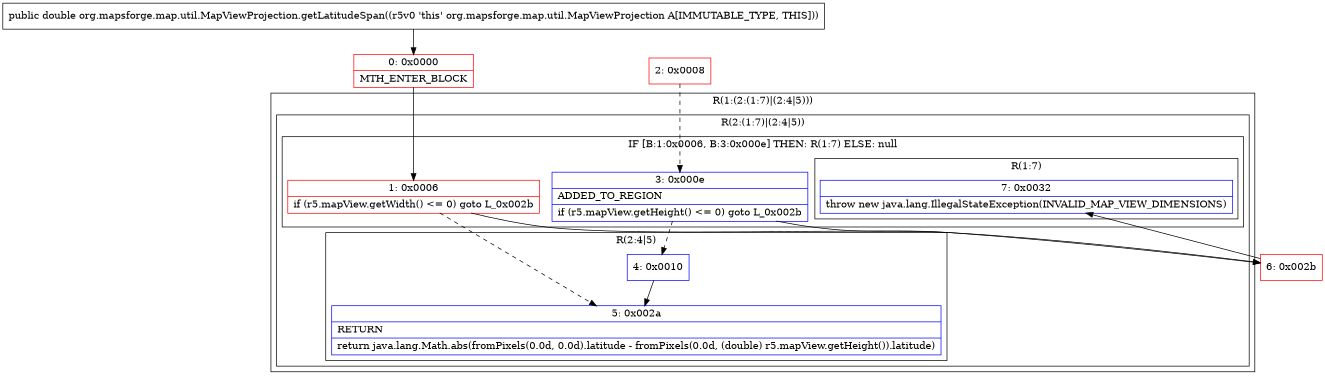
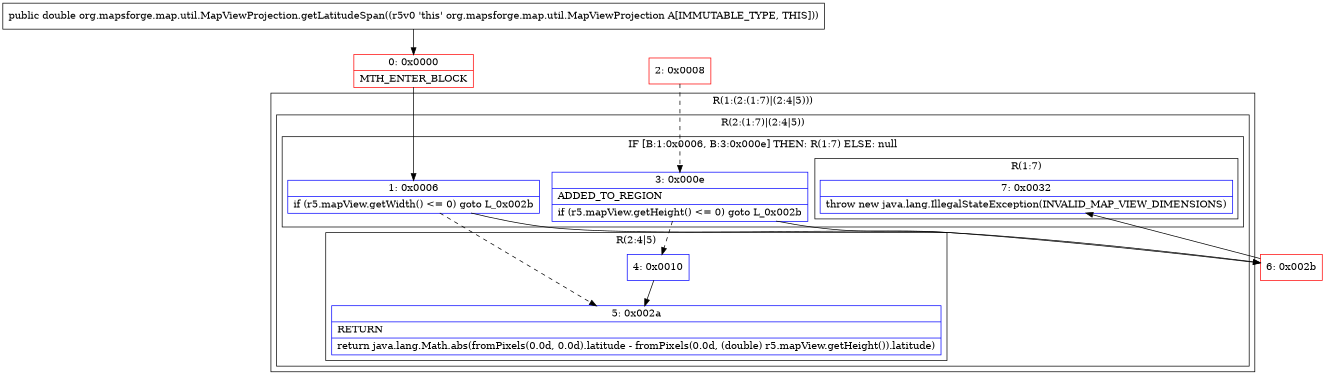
(414, 197) -> (414, 197)
